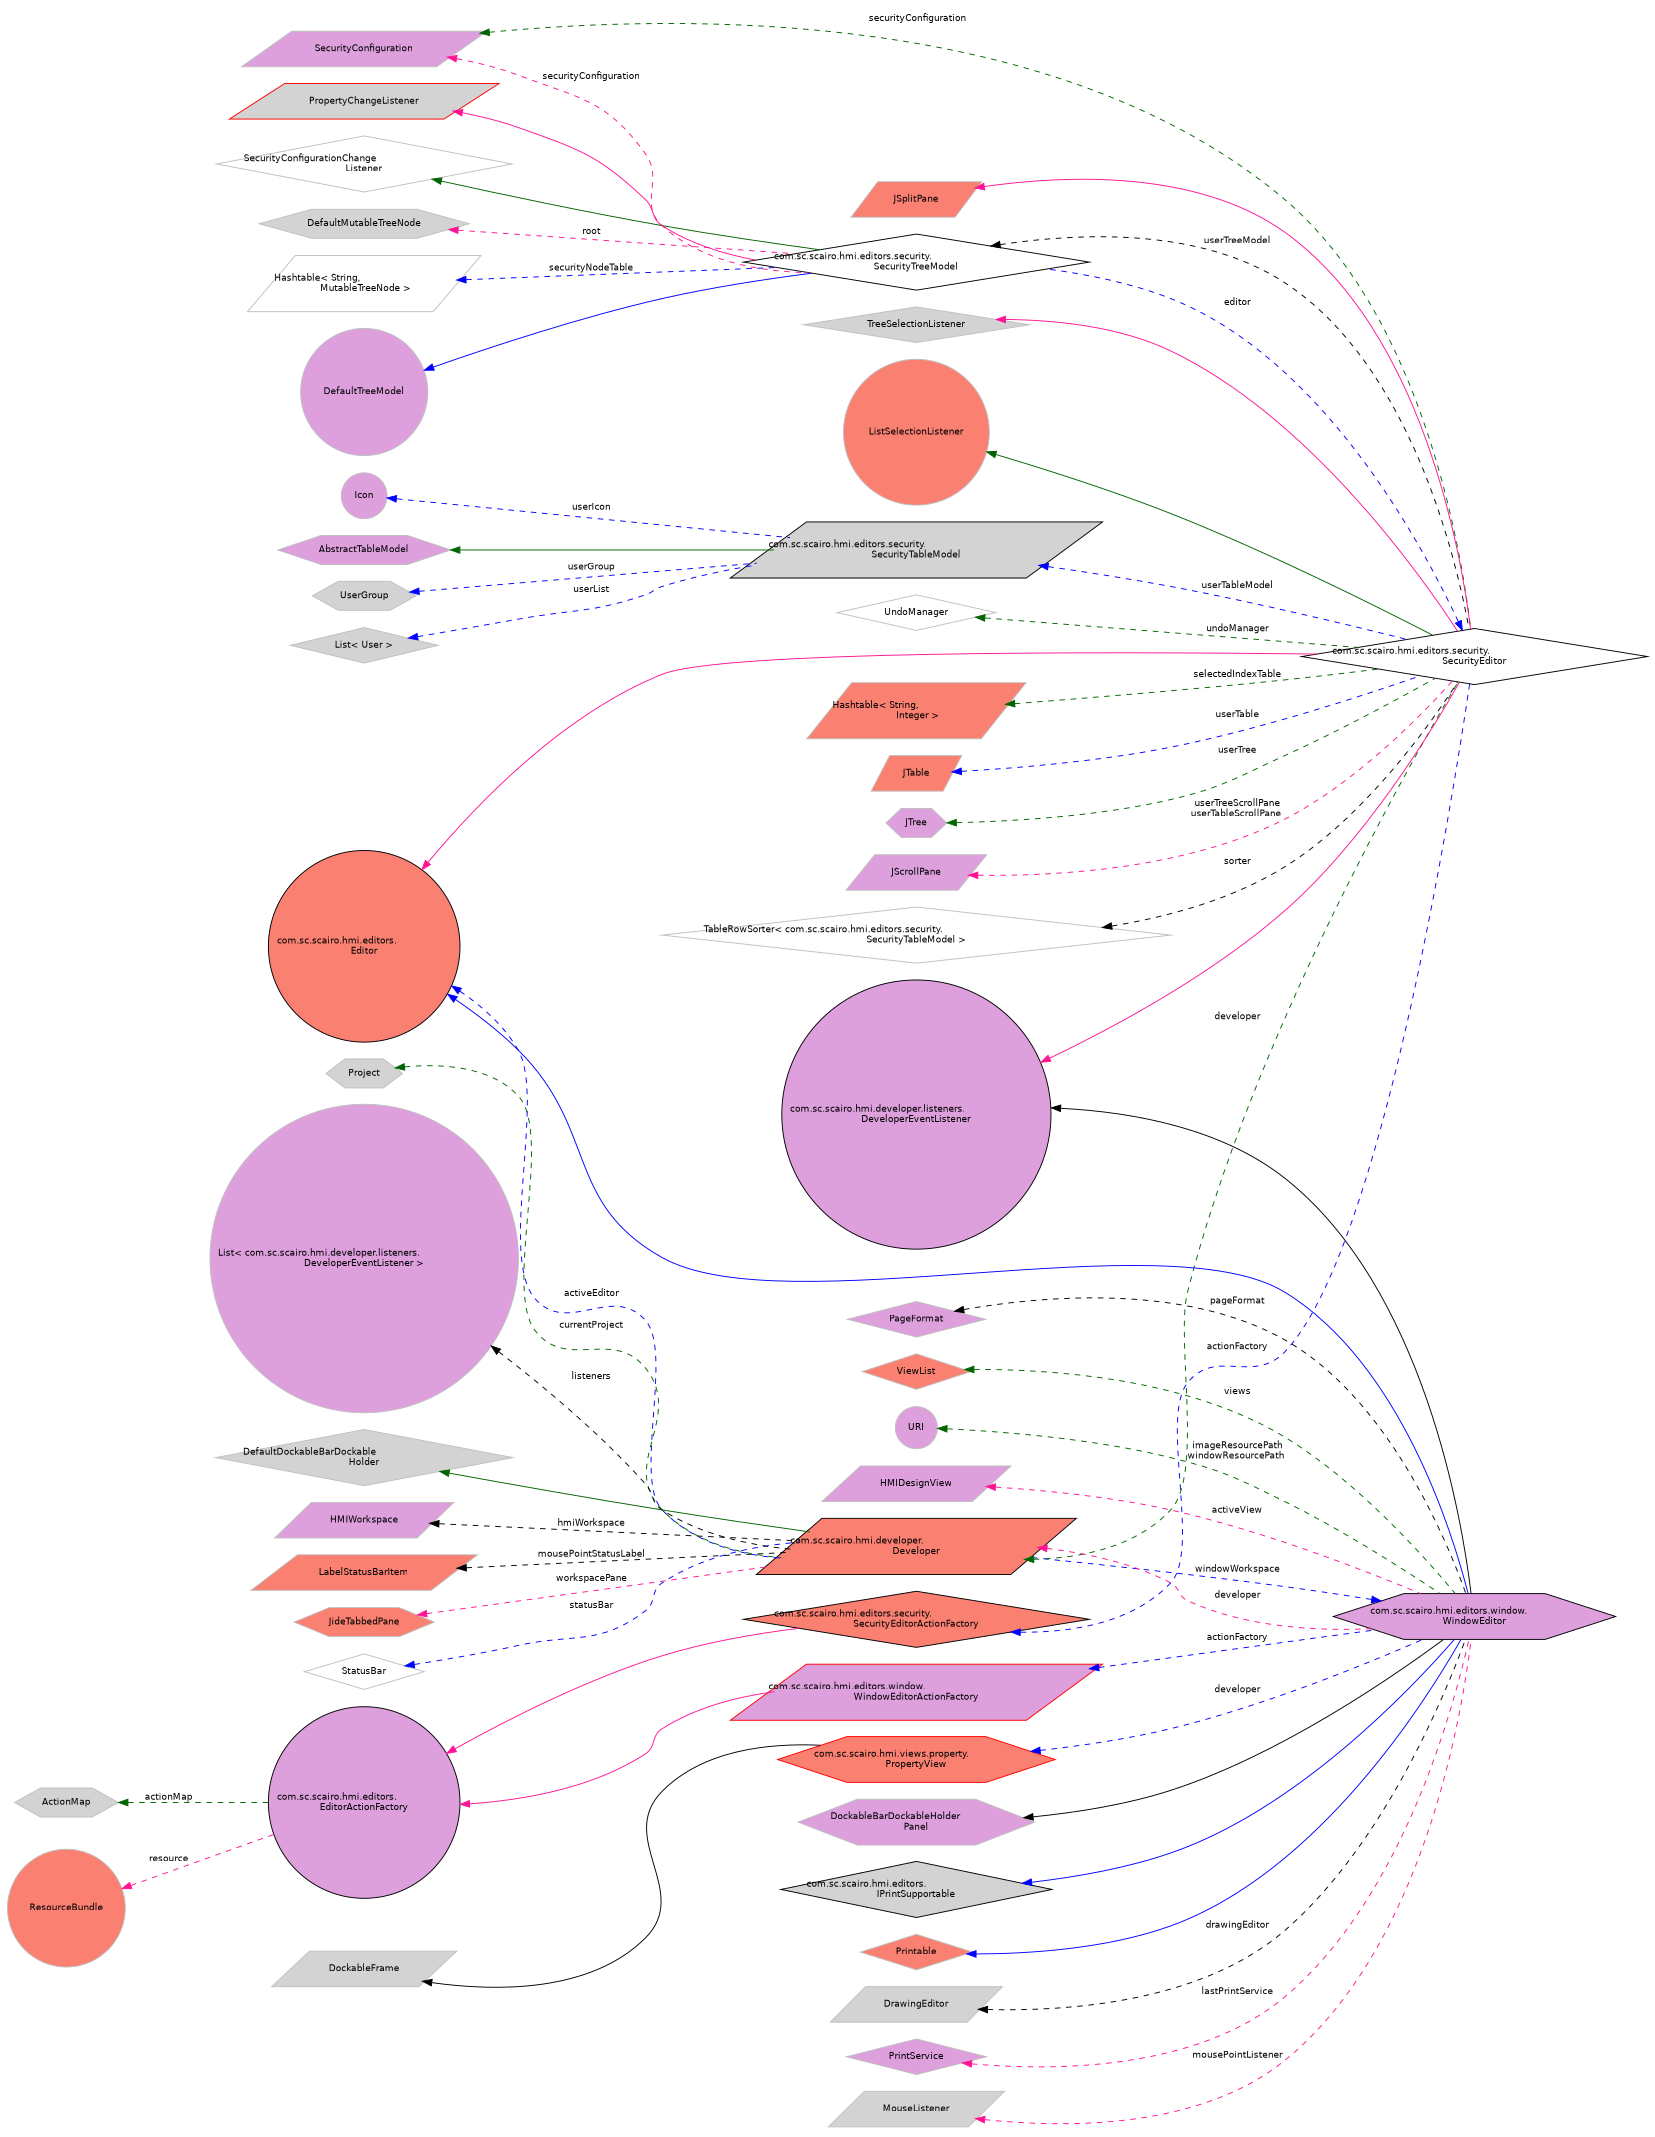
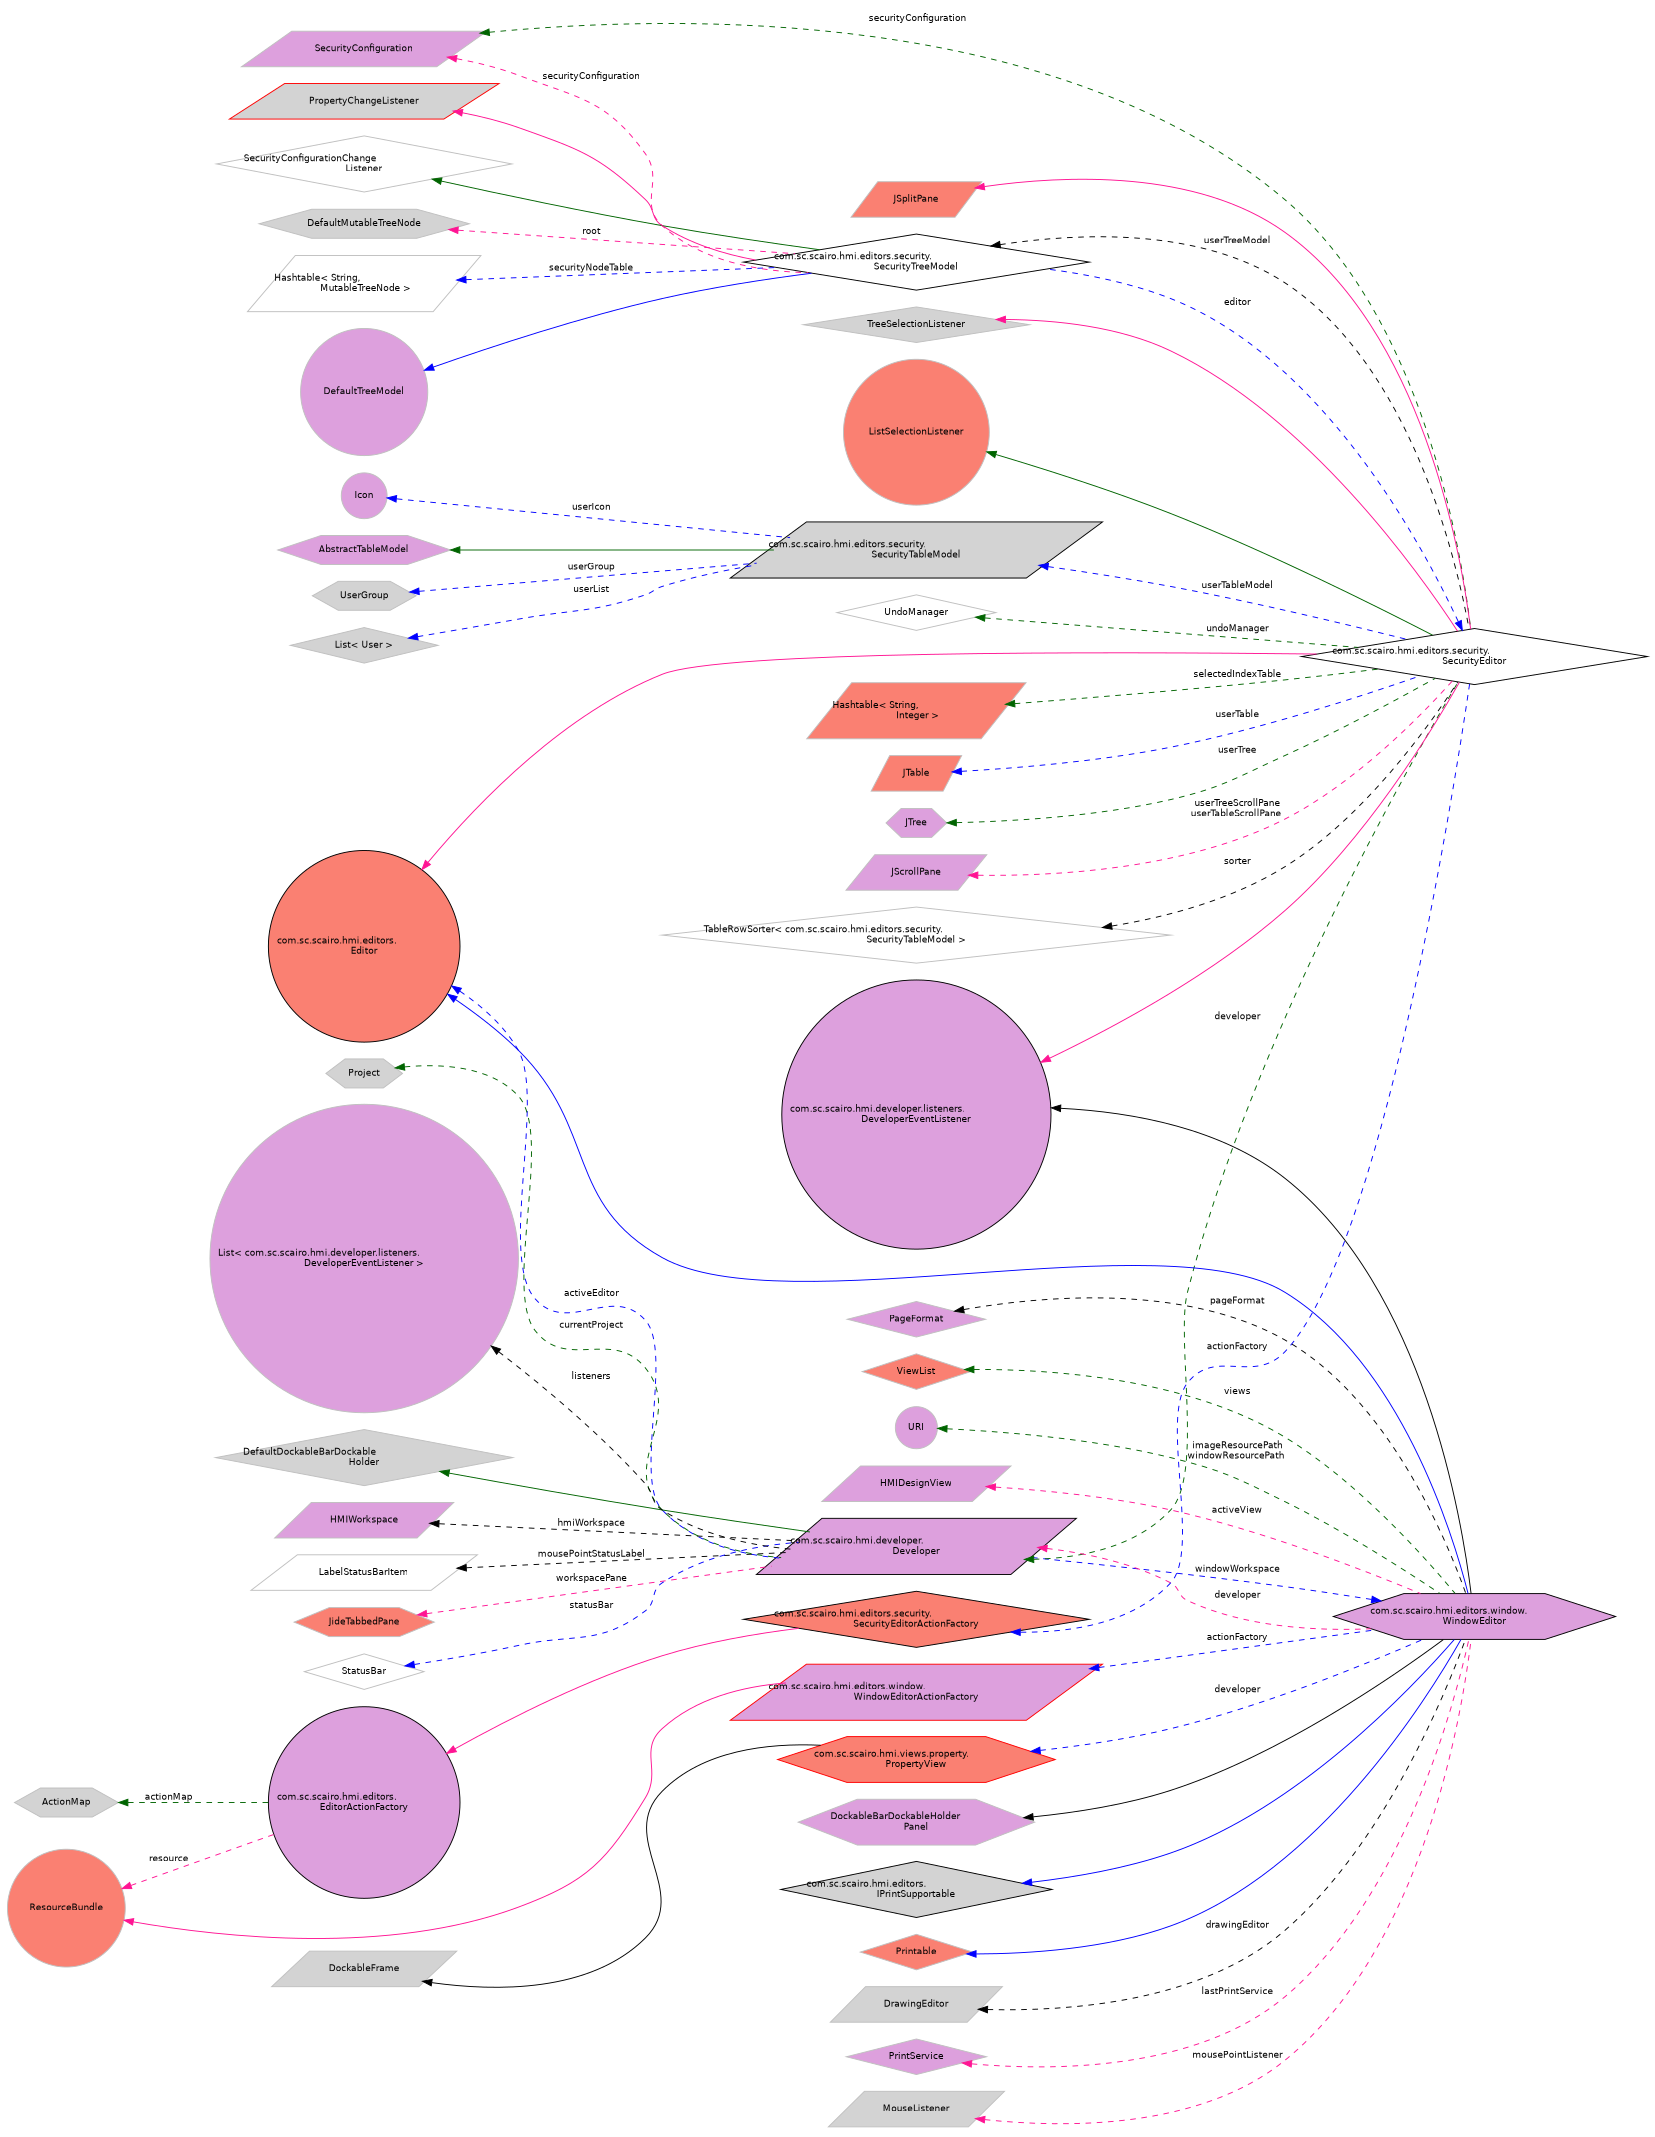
(916, 1546) -> (916, 1546)
(364, 1573) -> (364, 1573)
(631, 1762) -> (514, 1908)
